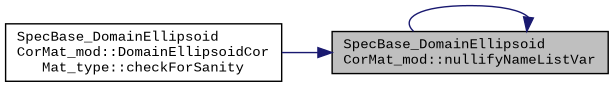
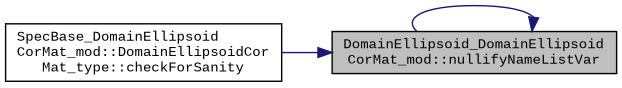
(470, 53) -> (474, 53)
